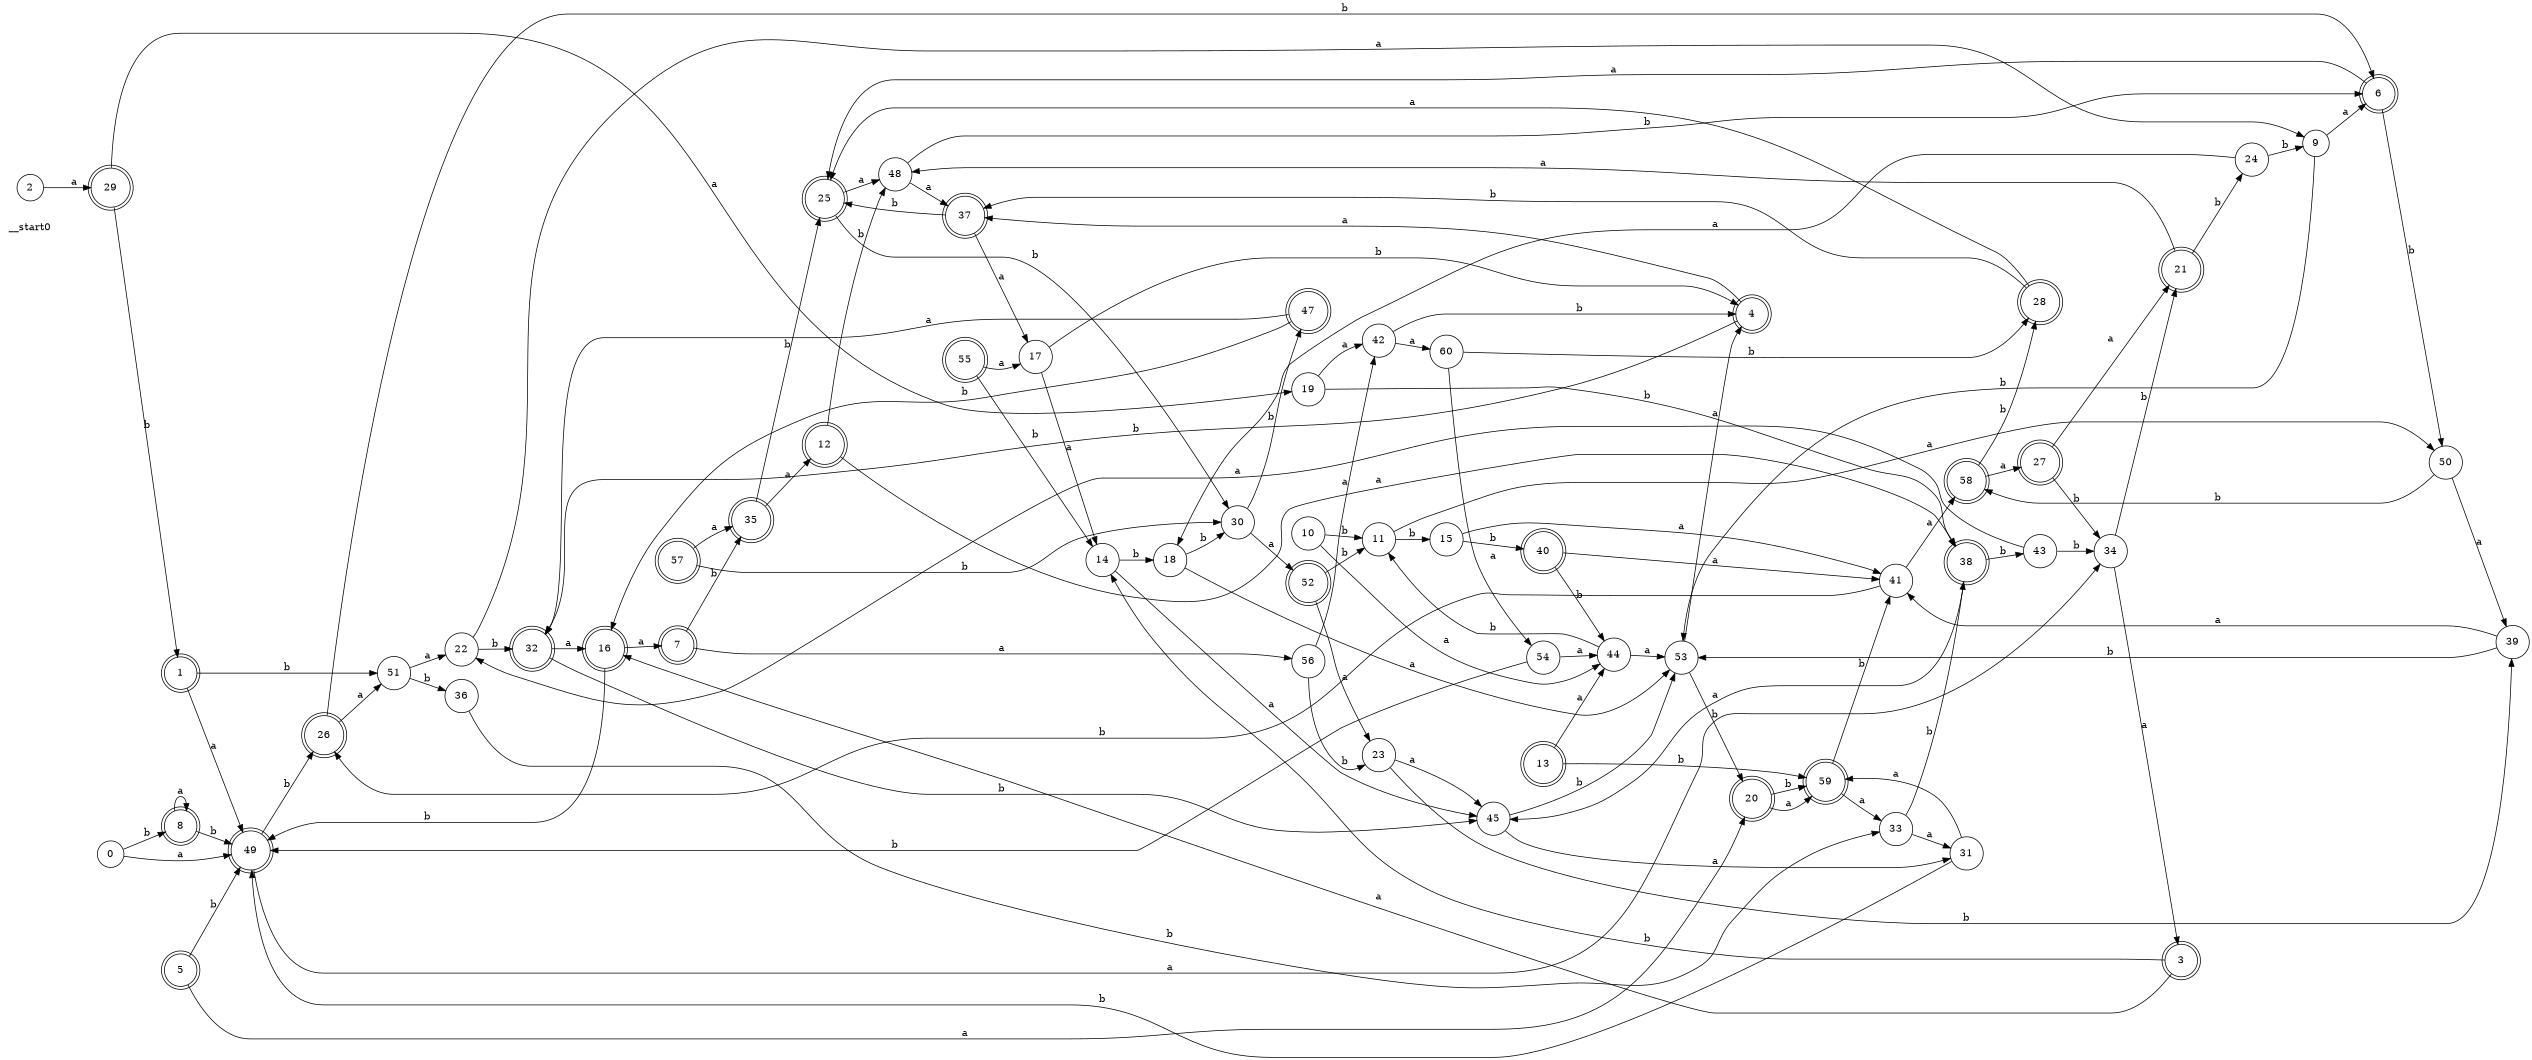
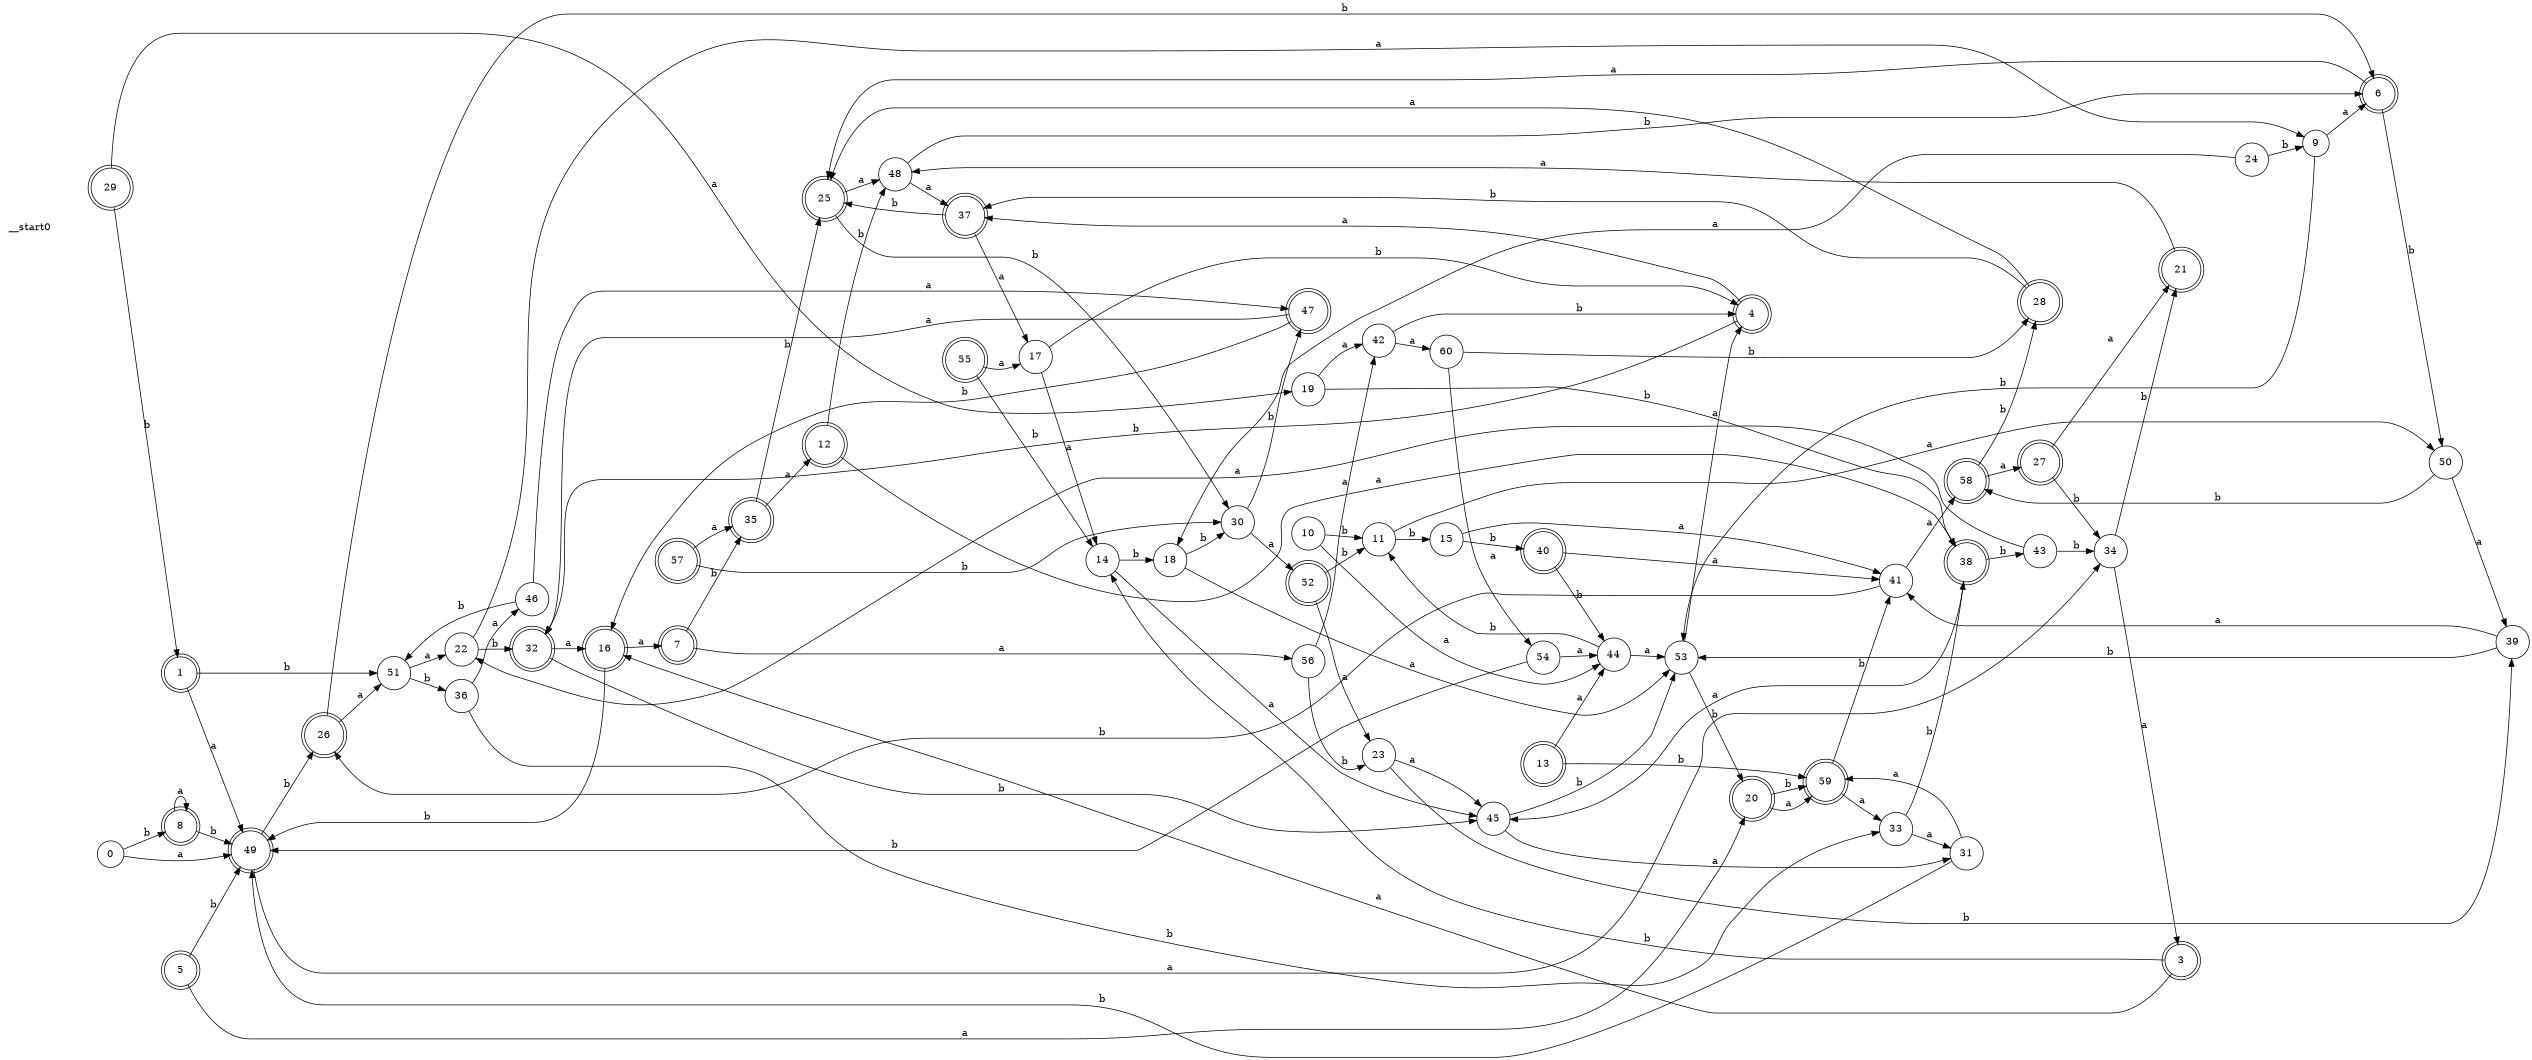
(30, 188) -> none
(2215, 217) -> none
none -> (532, 599)
